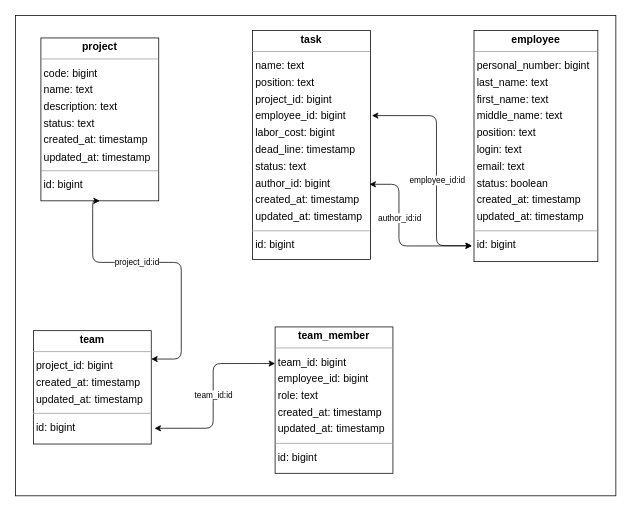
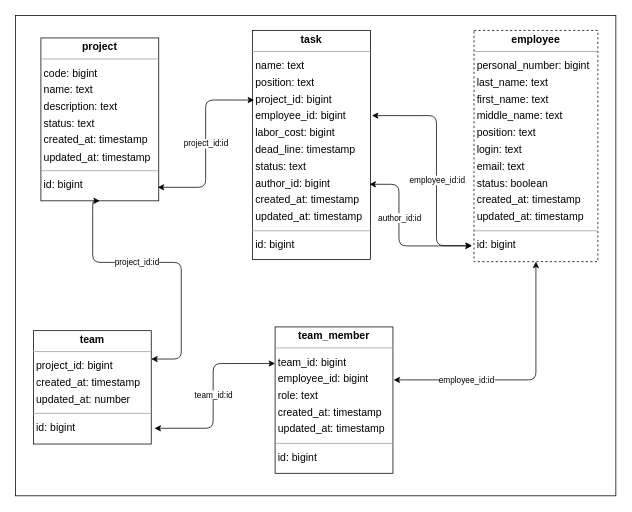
(536, 146) -> (536, 146)
none -> (206, 162)
(91, 362) -> (91, 362)
none -> (466, 380)
